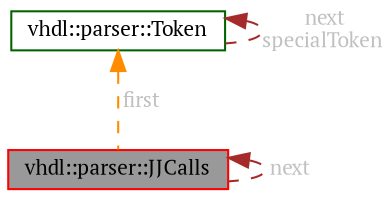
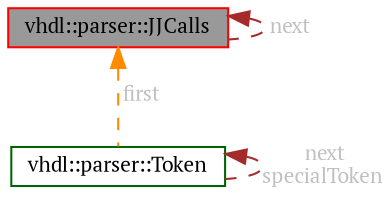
(118, 111) -> (118, 107)
